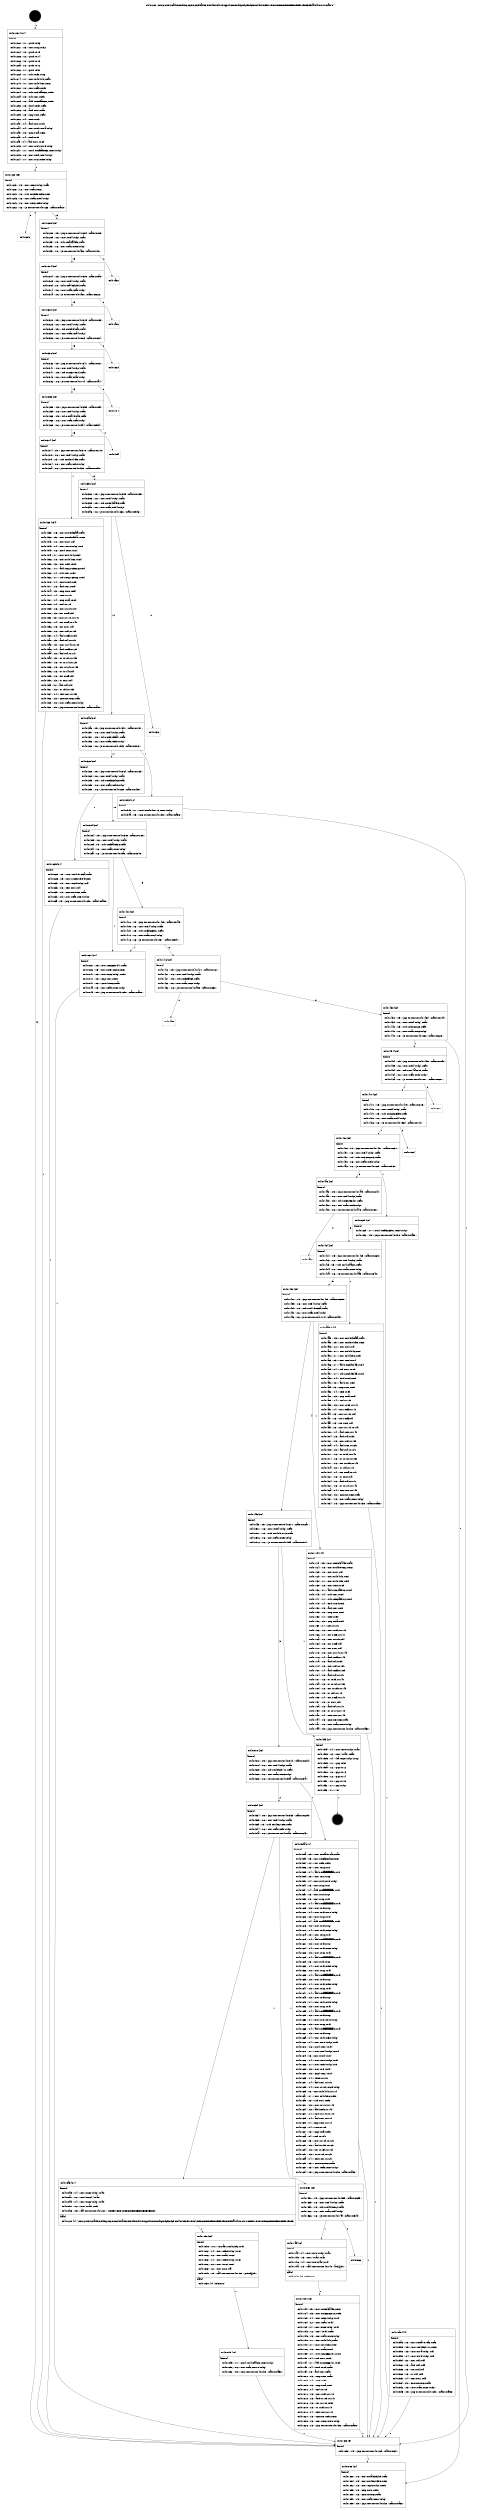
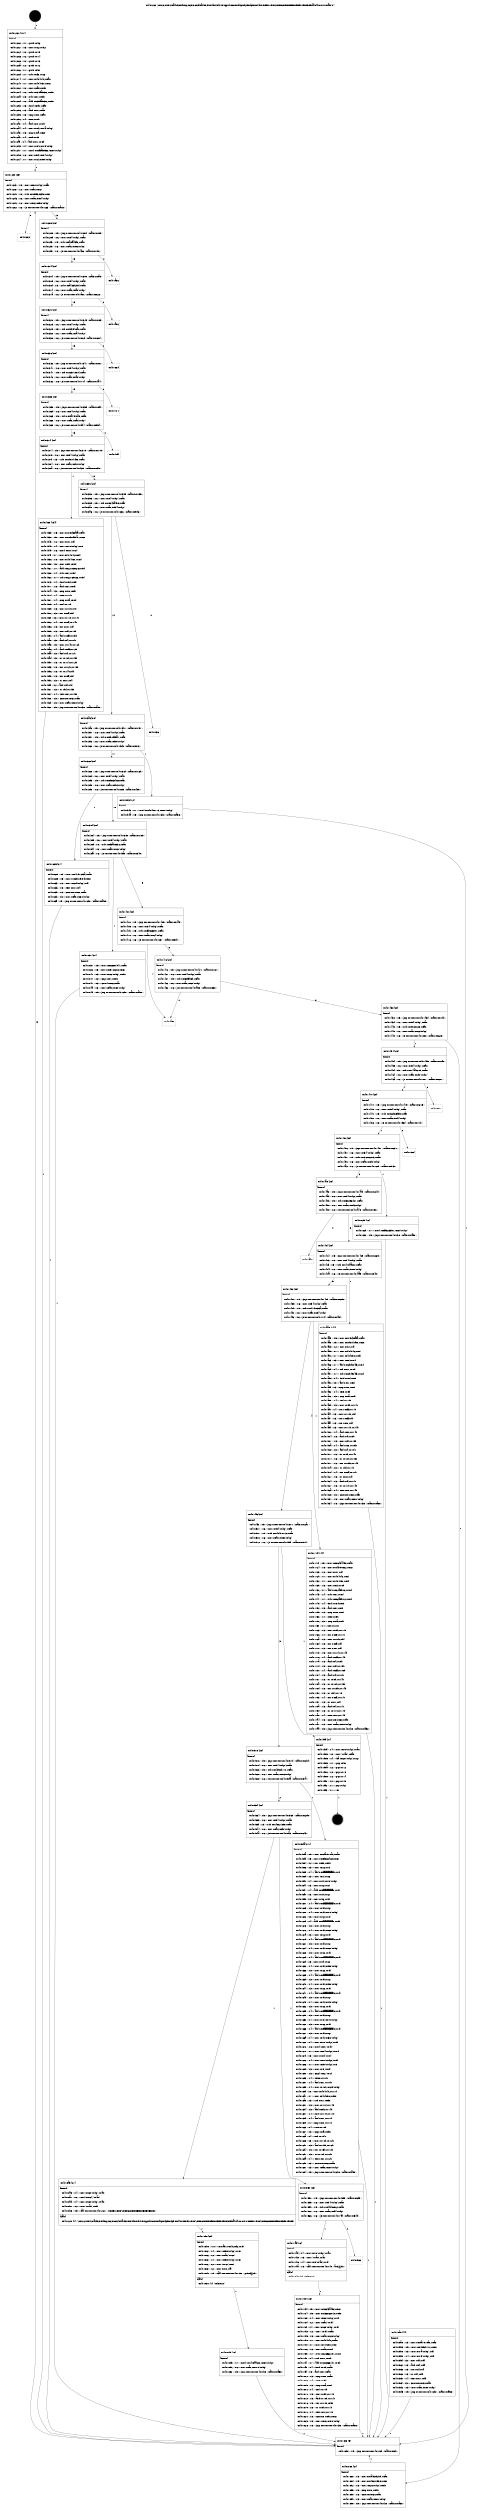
(134, 947) -> (148, 983)
(367, 2458) -> (370, 2460)
